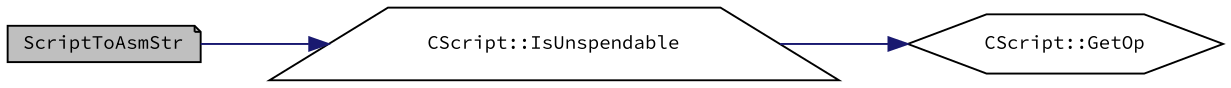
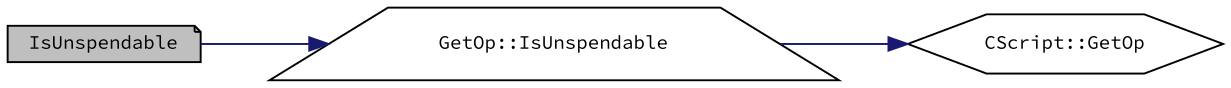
(104, 44) -> (104, 44)
(554, 44) -> (554, 44)
